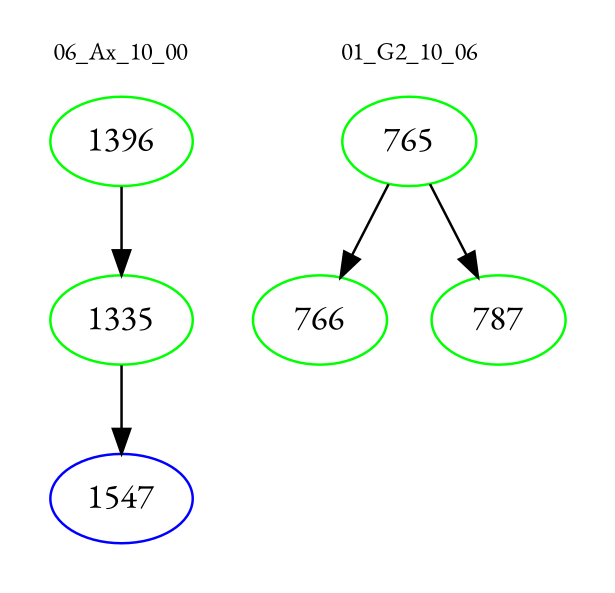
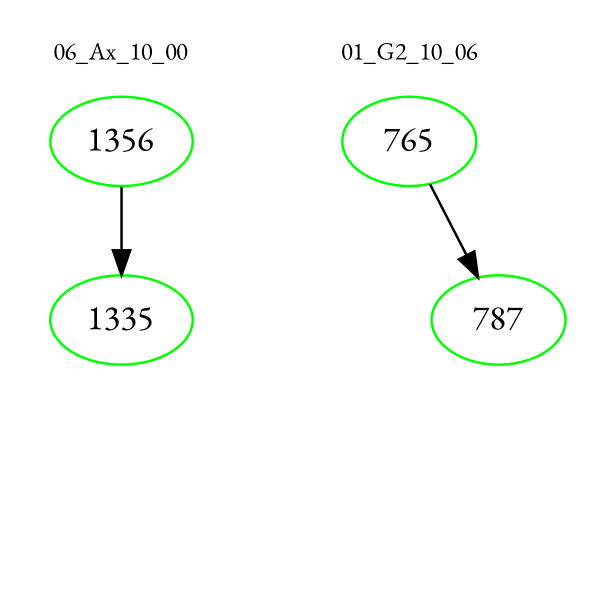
(122, 141) -> (122, 141)
(320, 320) -> none
(122, 499) -> none
